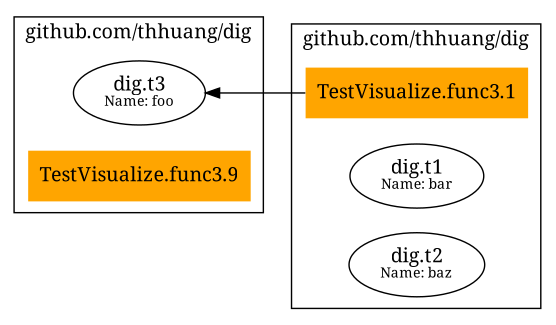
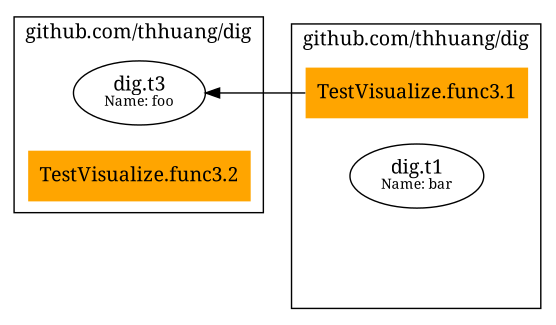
(139, 176) -> (139, 176)
(417, 265) -> none
